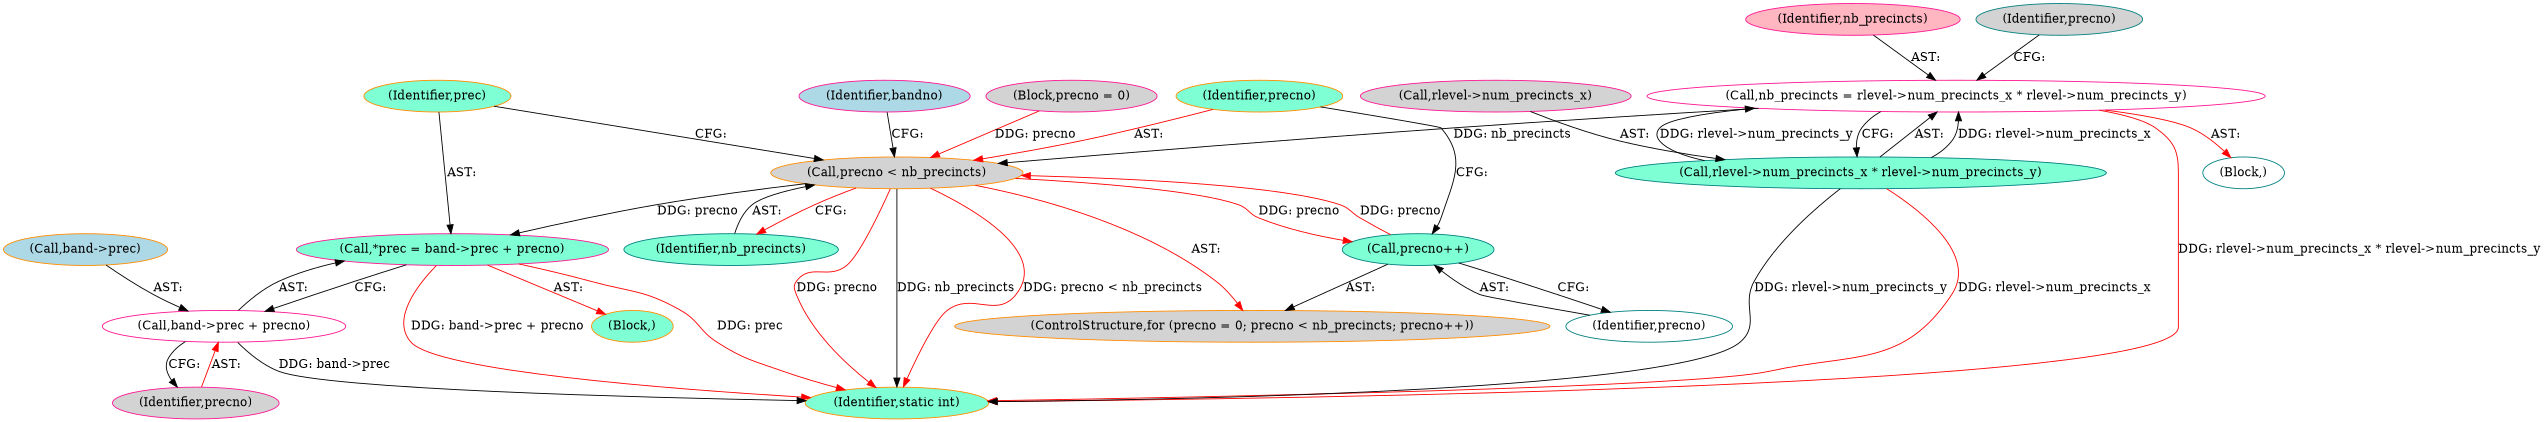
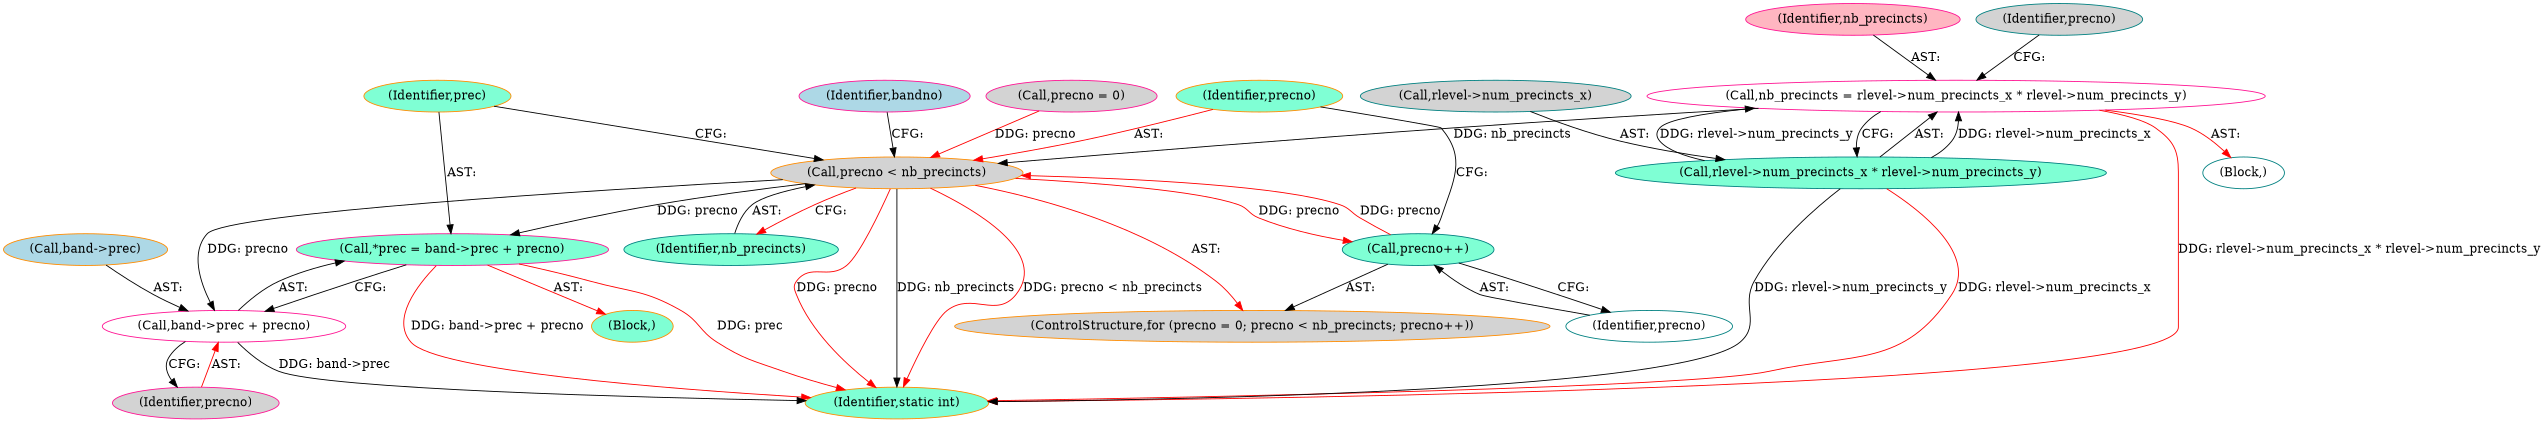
(1072, 96) -> (1072, 96)
(1496, 96) -> (1496, 96)
none -> (457, 201)
